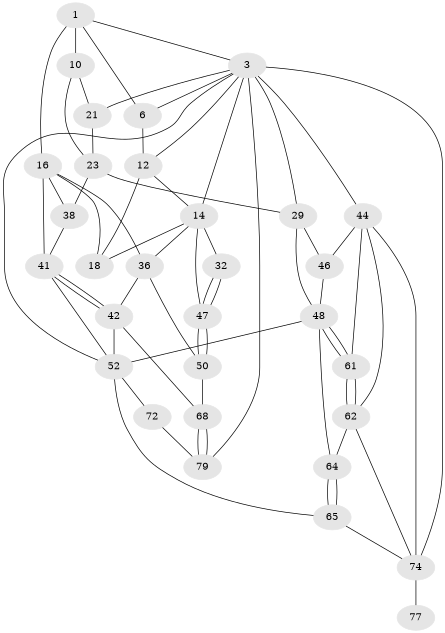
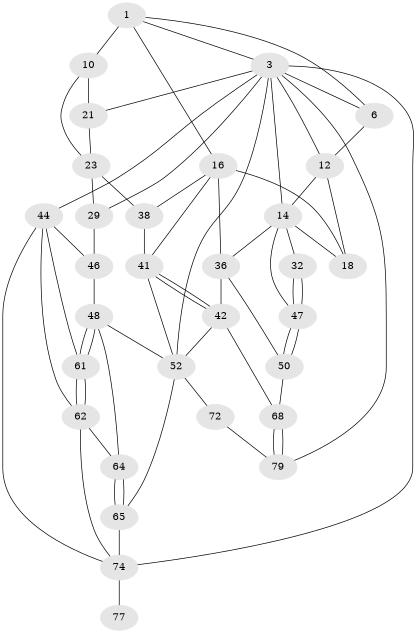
(297, 268) -> none
